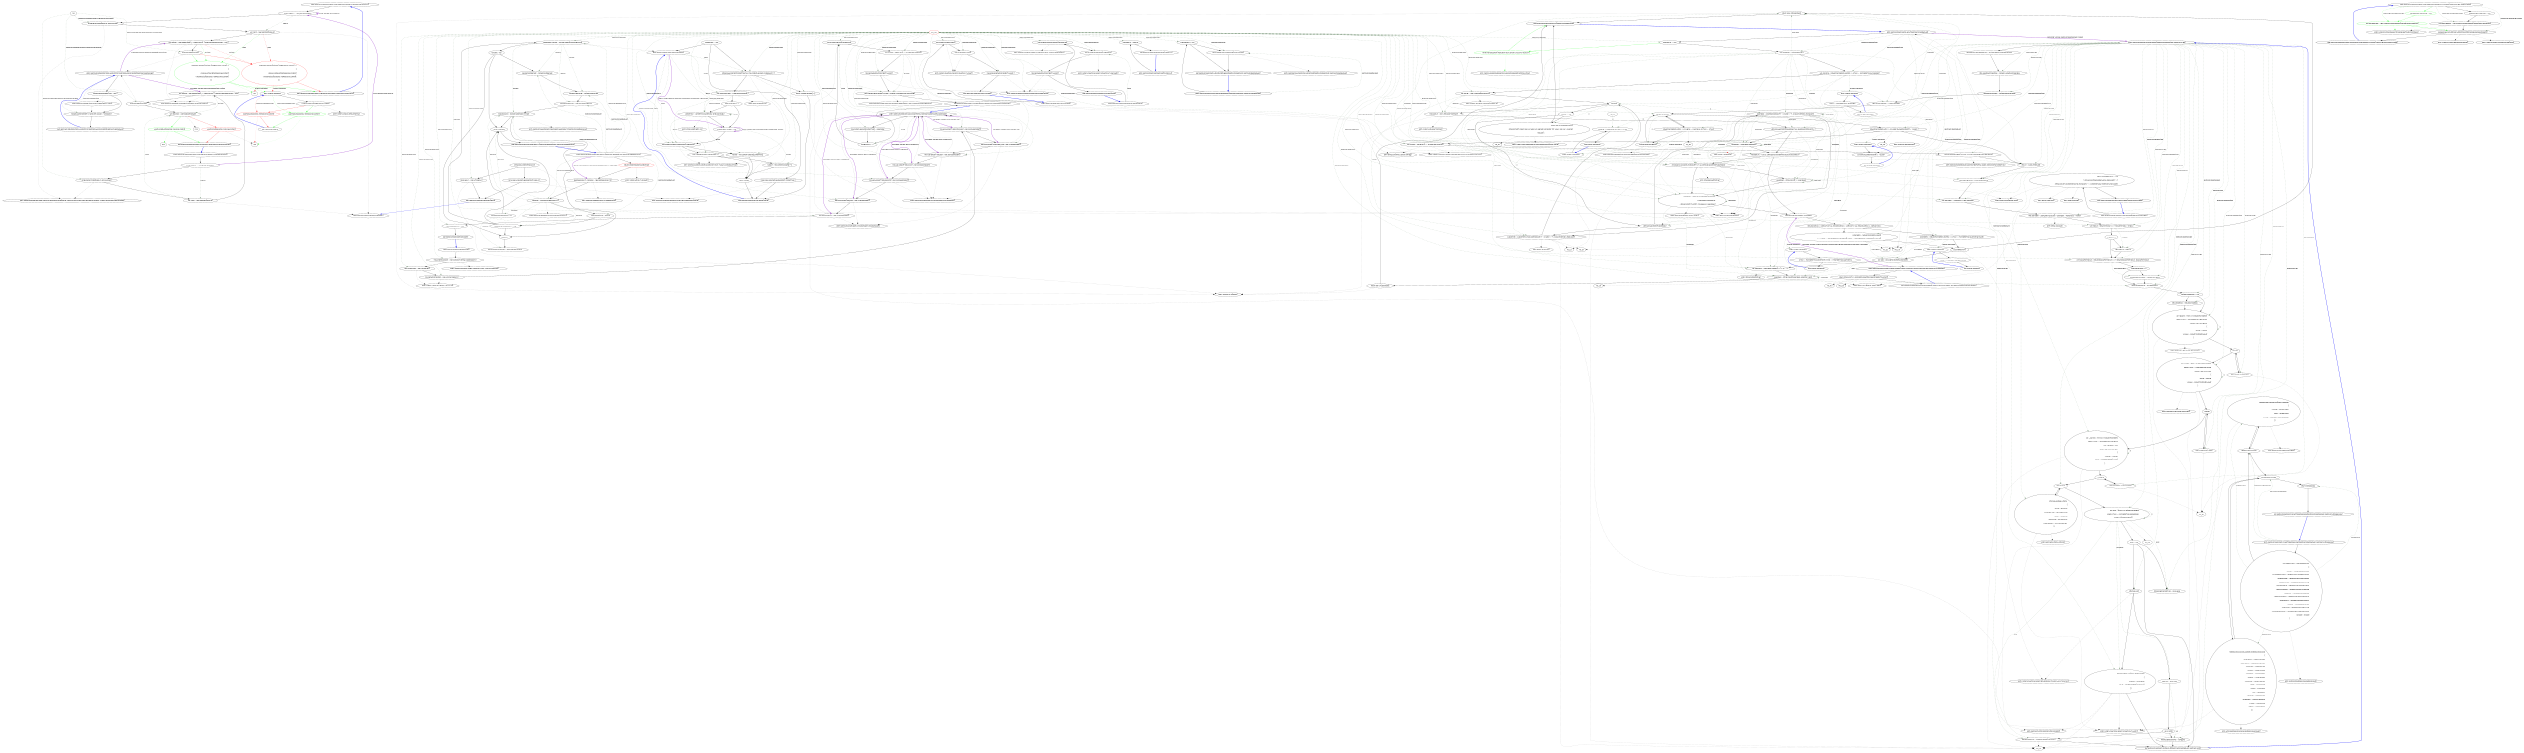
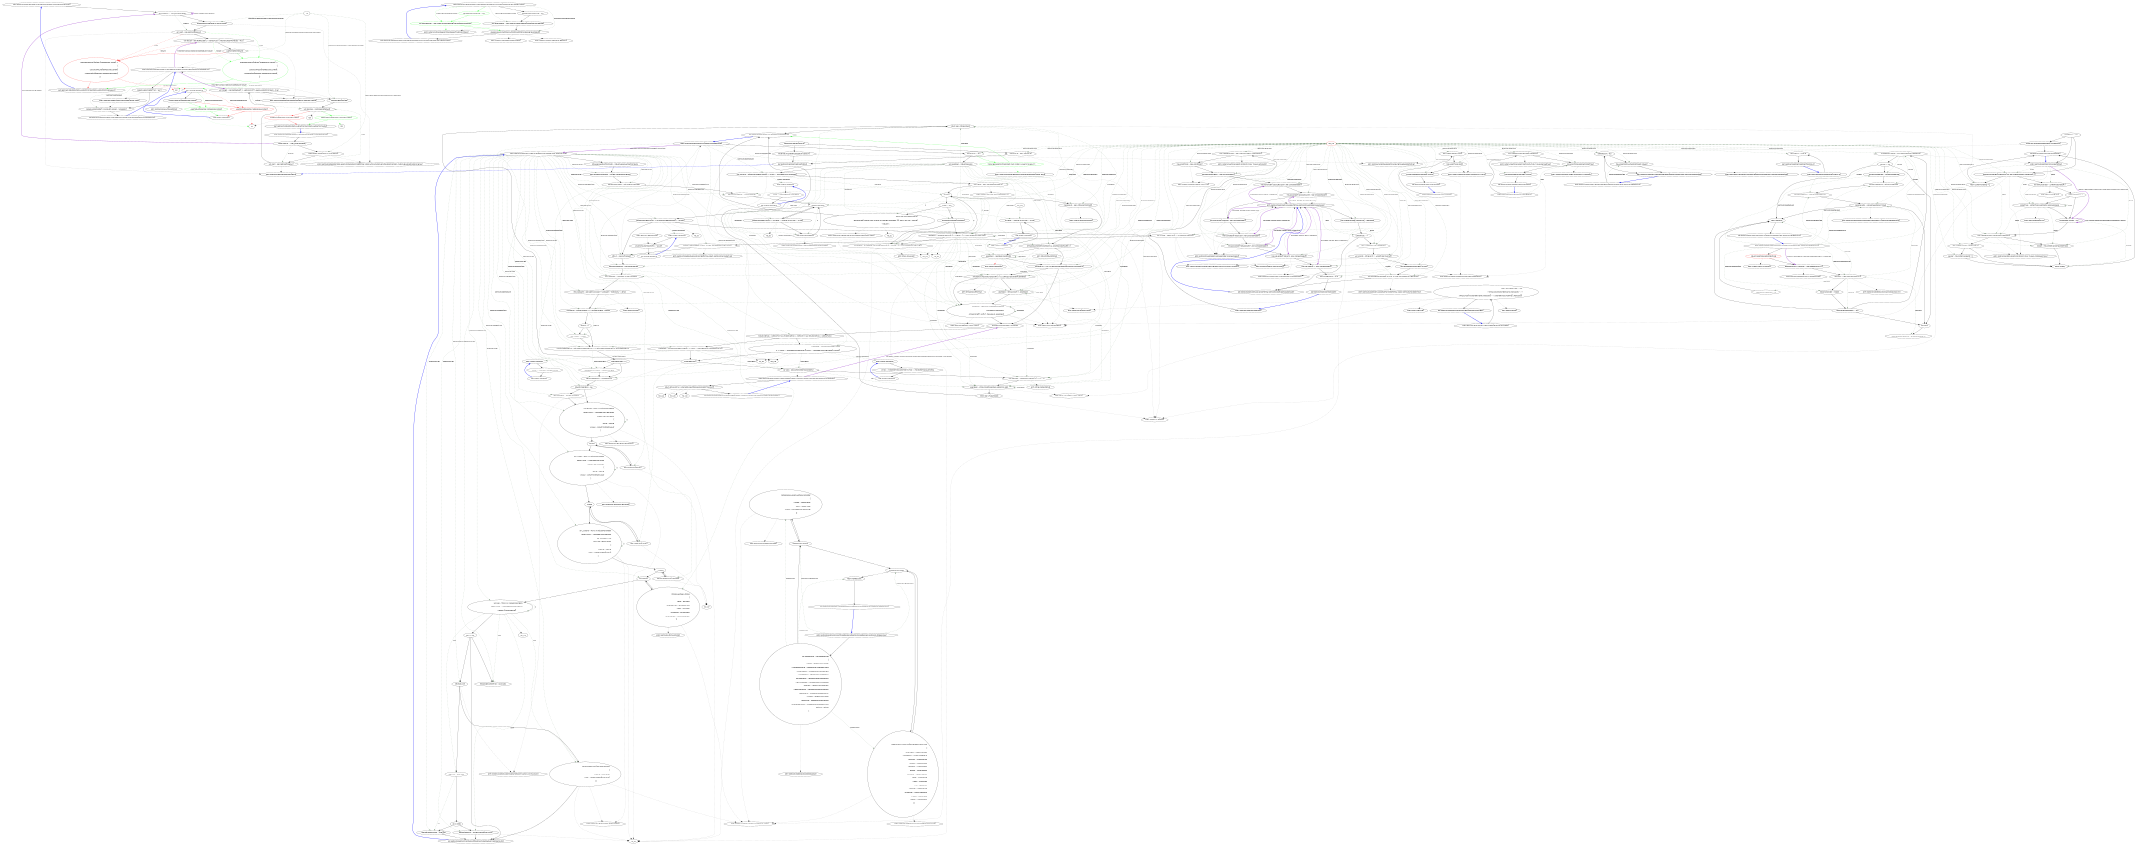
(1686, 220) -> (883, 257)
none -> (1047, 256)
(2241, 731) -> (915, 824)
